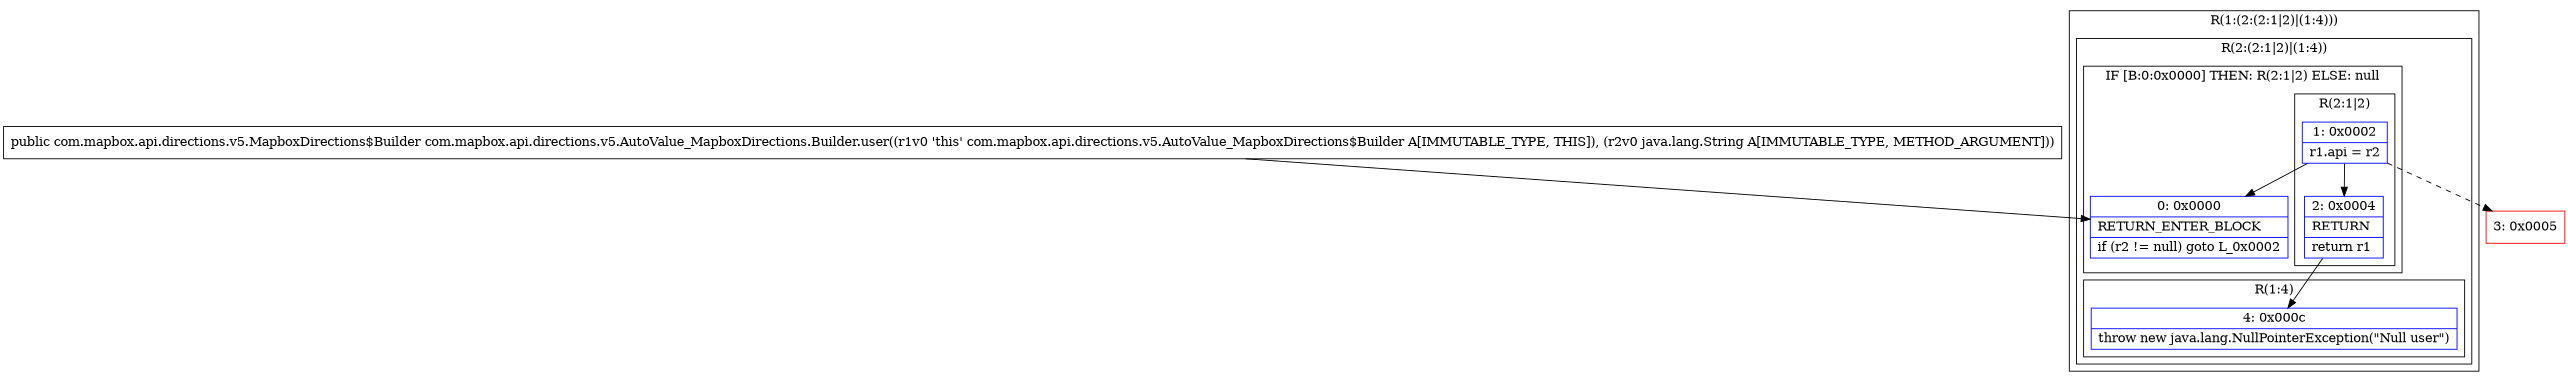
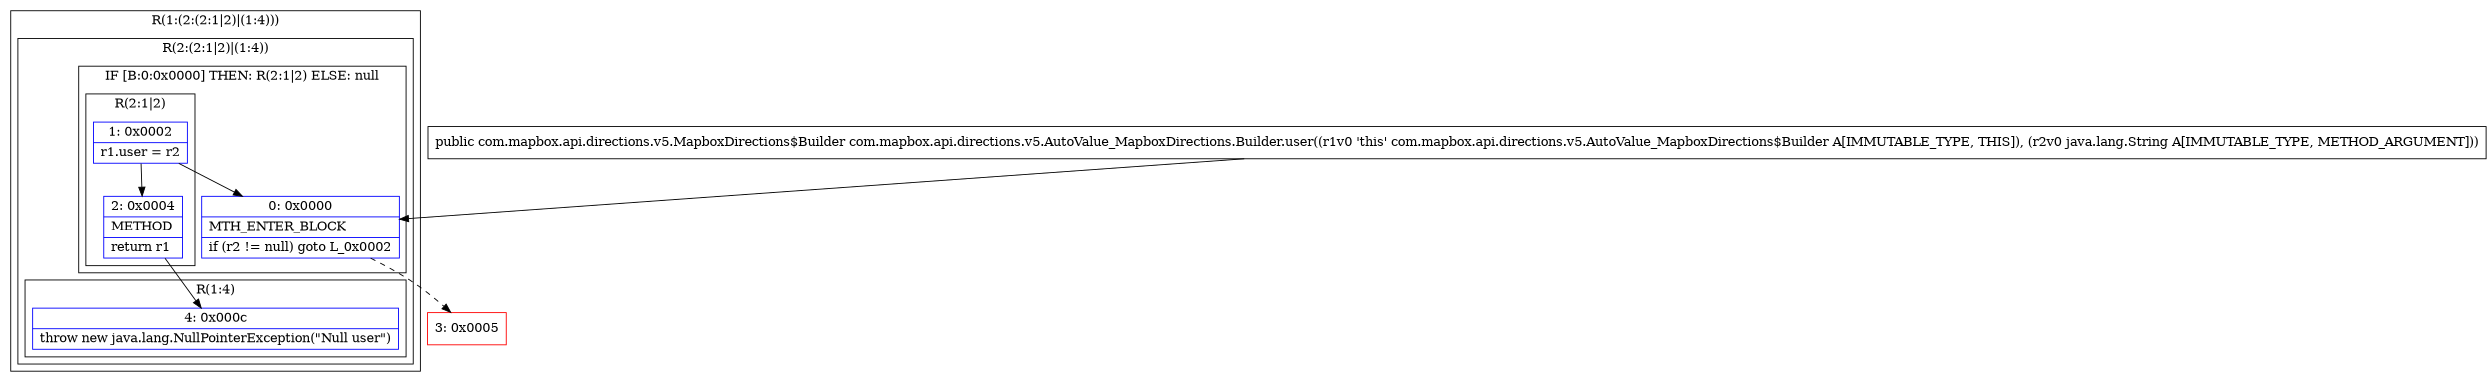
(2345, 153) -> (140, 153)
(2436, 185) -> (427, 292)
(2179, 227) -> (278, 227)
(2341, 227) -> (142, 227)
